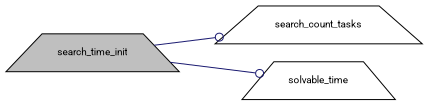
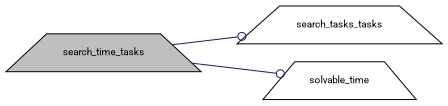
(319, 25) -> (340, 25)
(93, 53) -> (104, 53)
